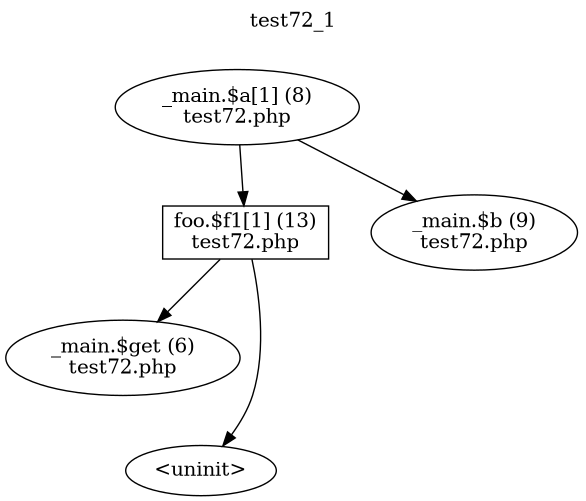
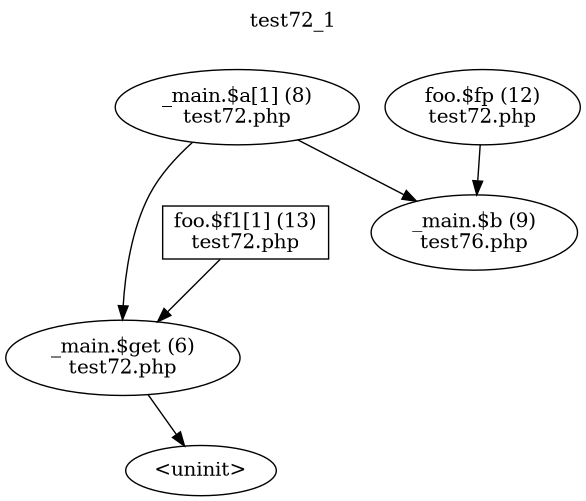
none -> (483, 107)
(241, 168) -> (140, 216)
(474, 233) -> (474, 233)
(260, 350) -> (162, 415)
